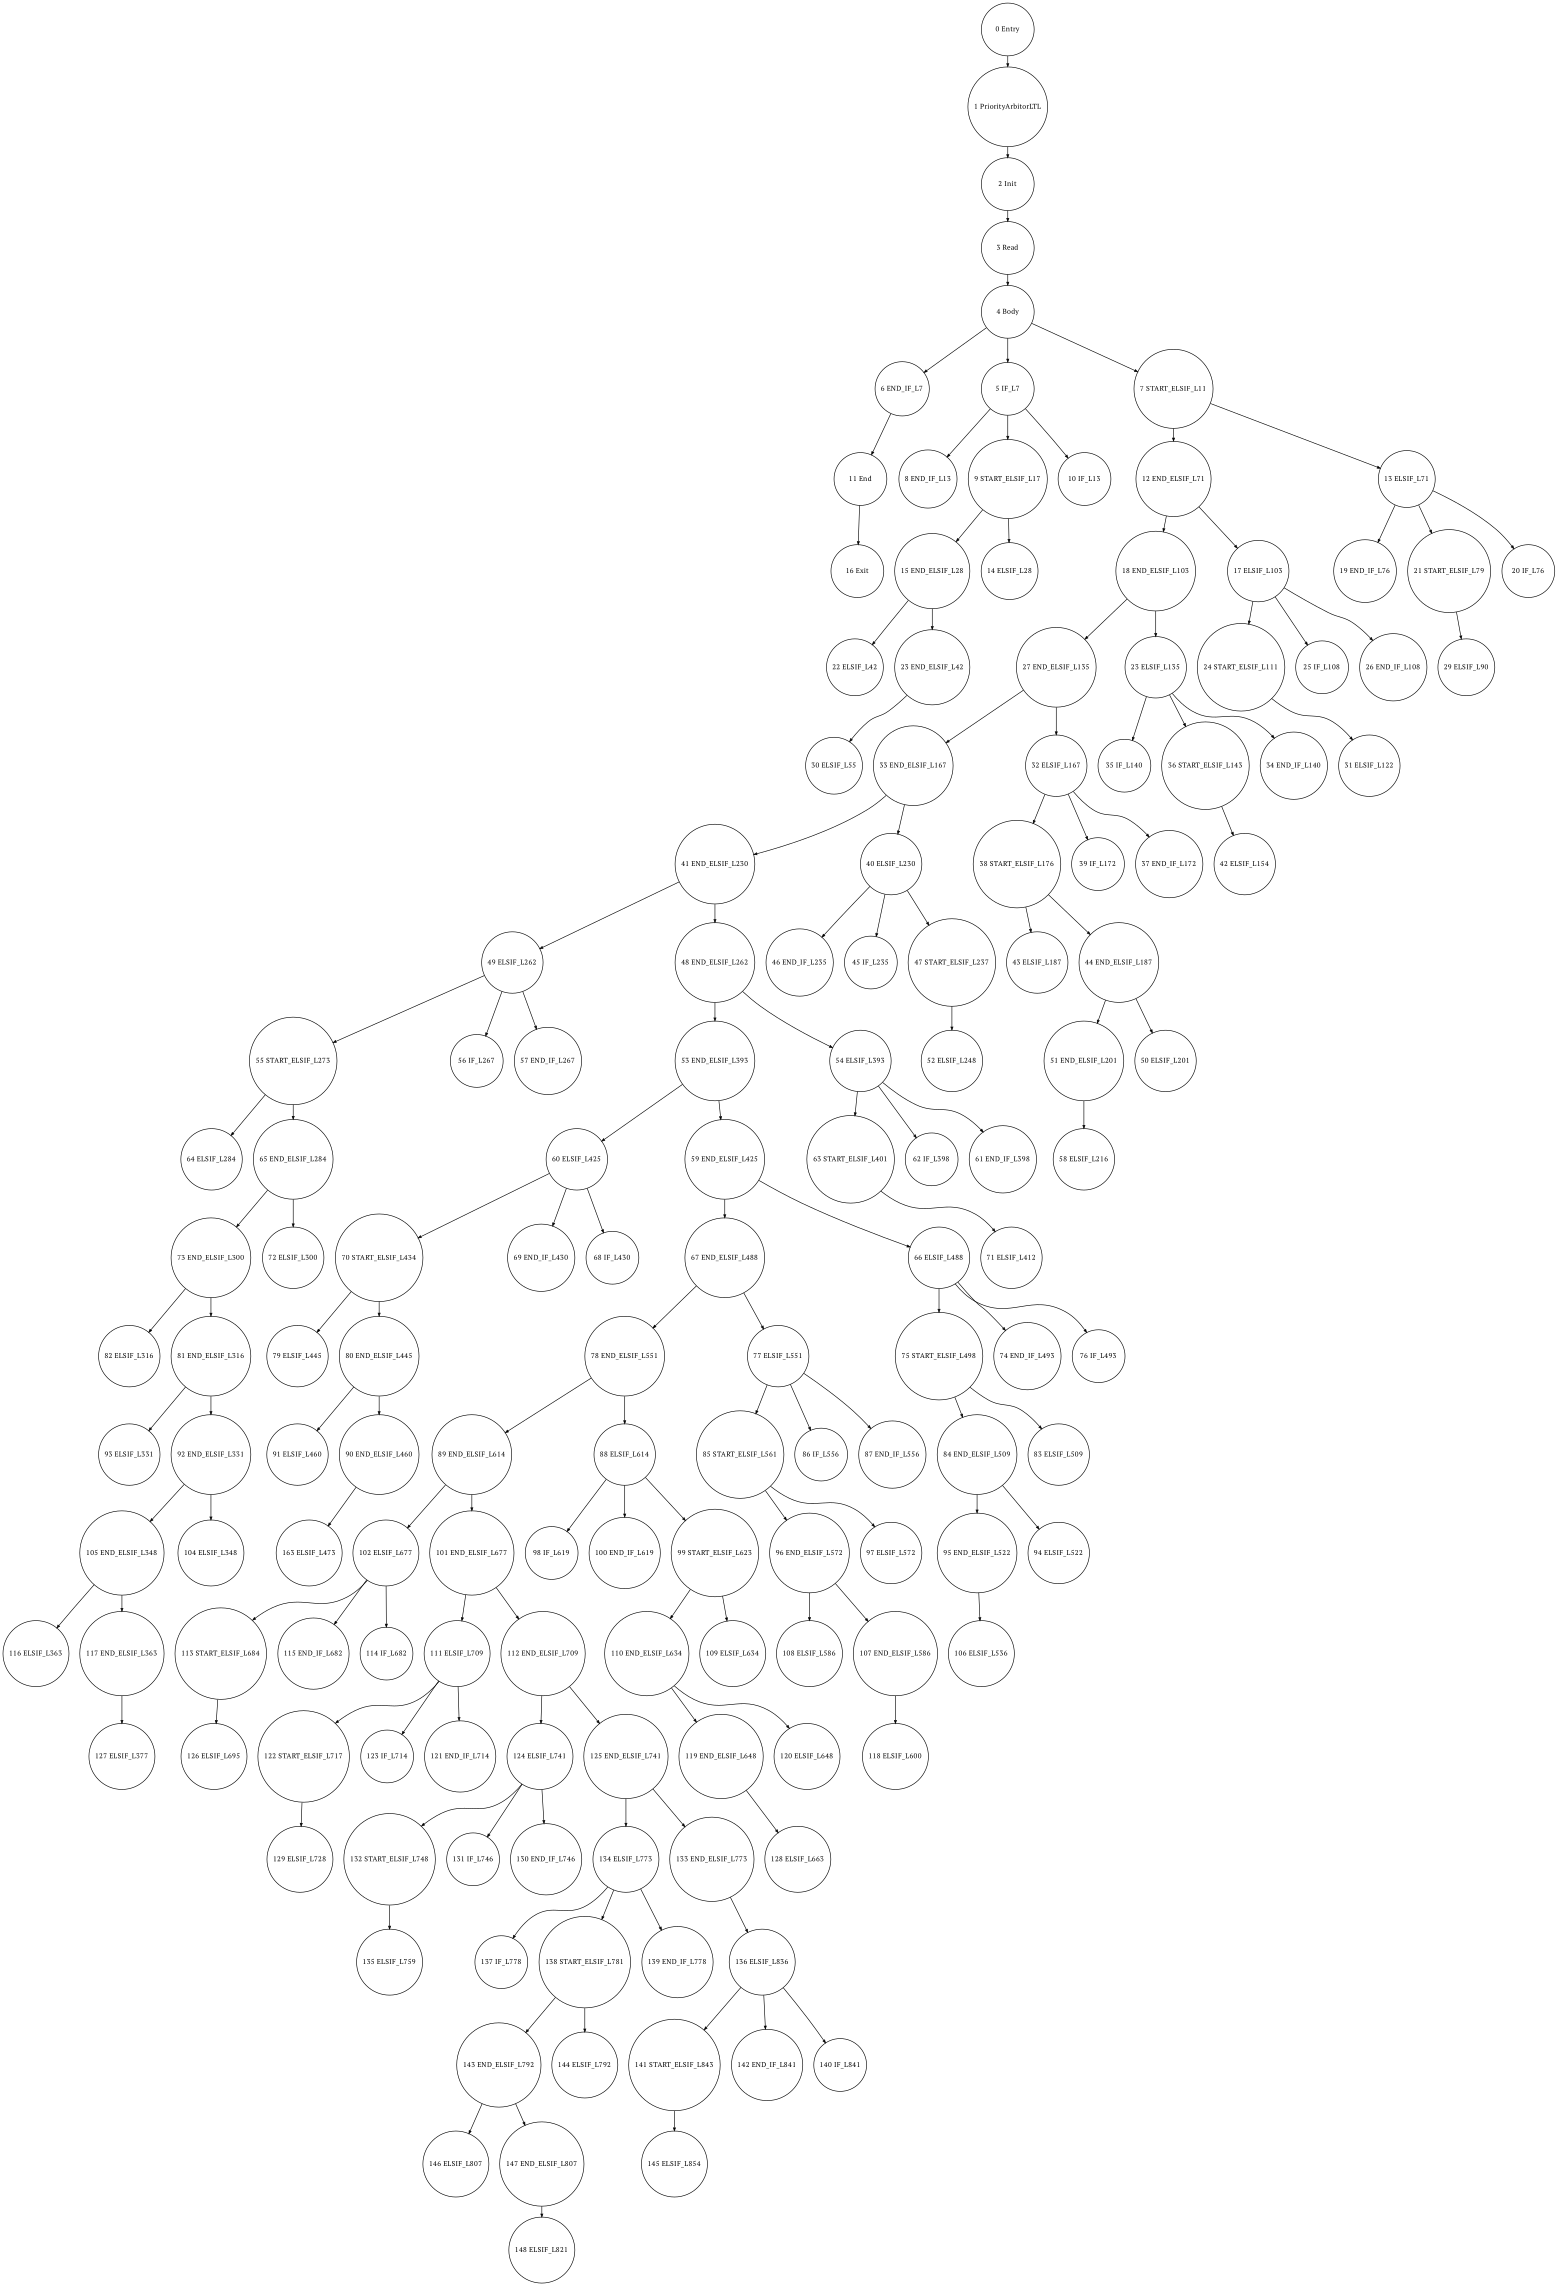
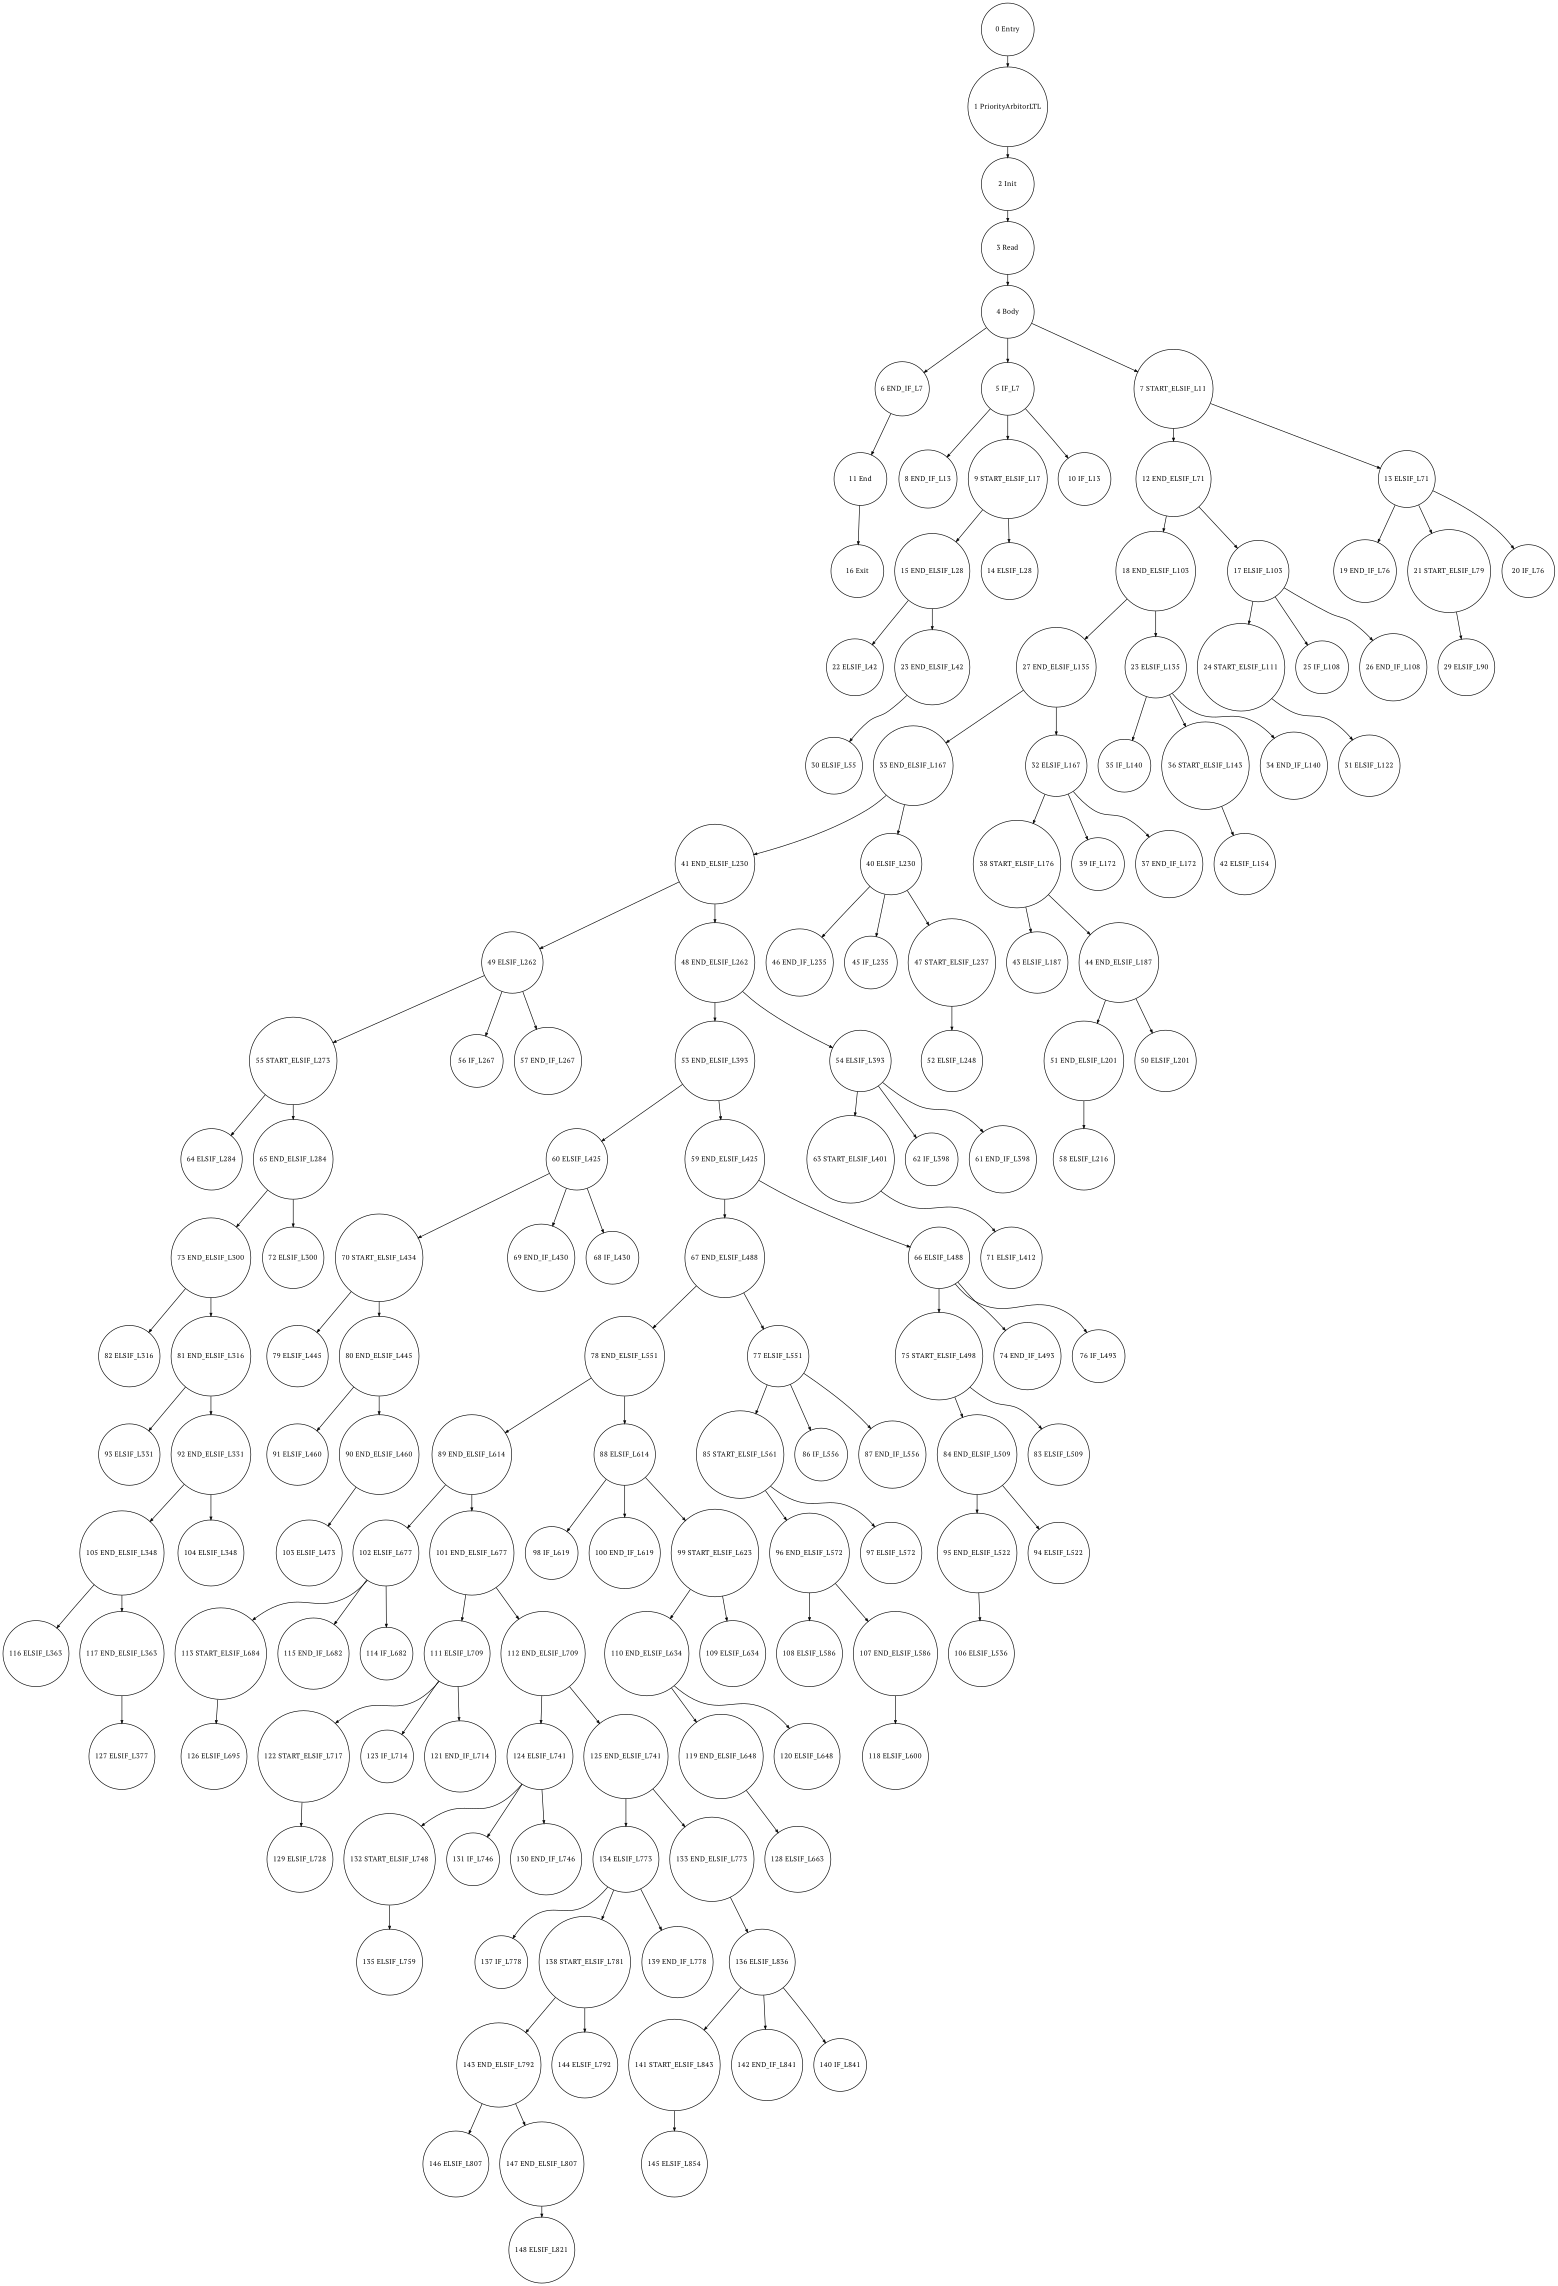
(309, 1553) -> (309, 1553)
